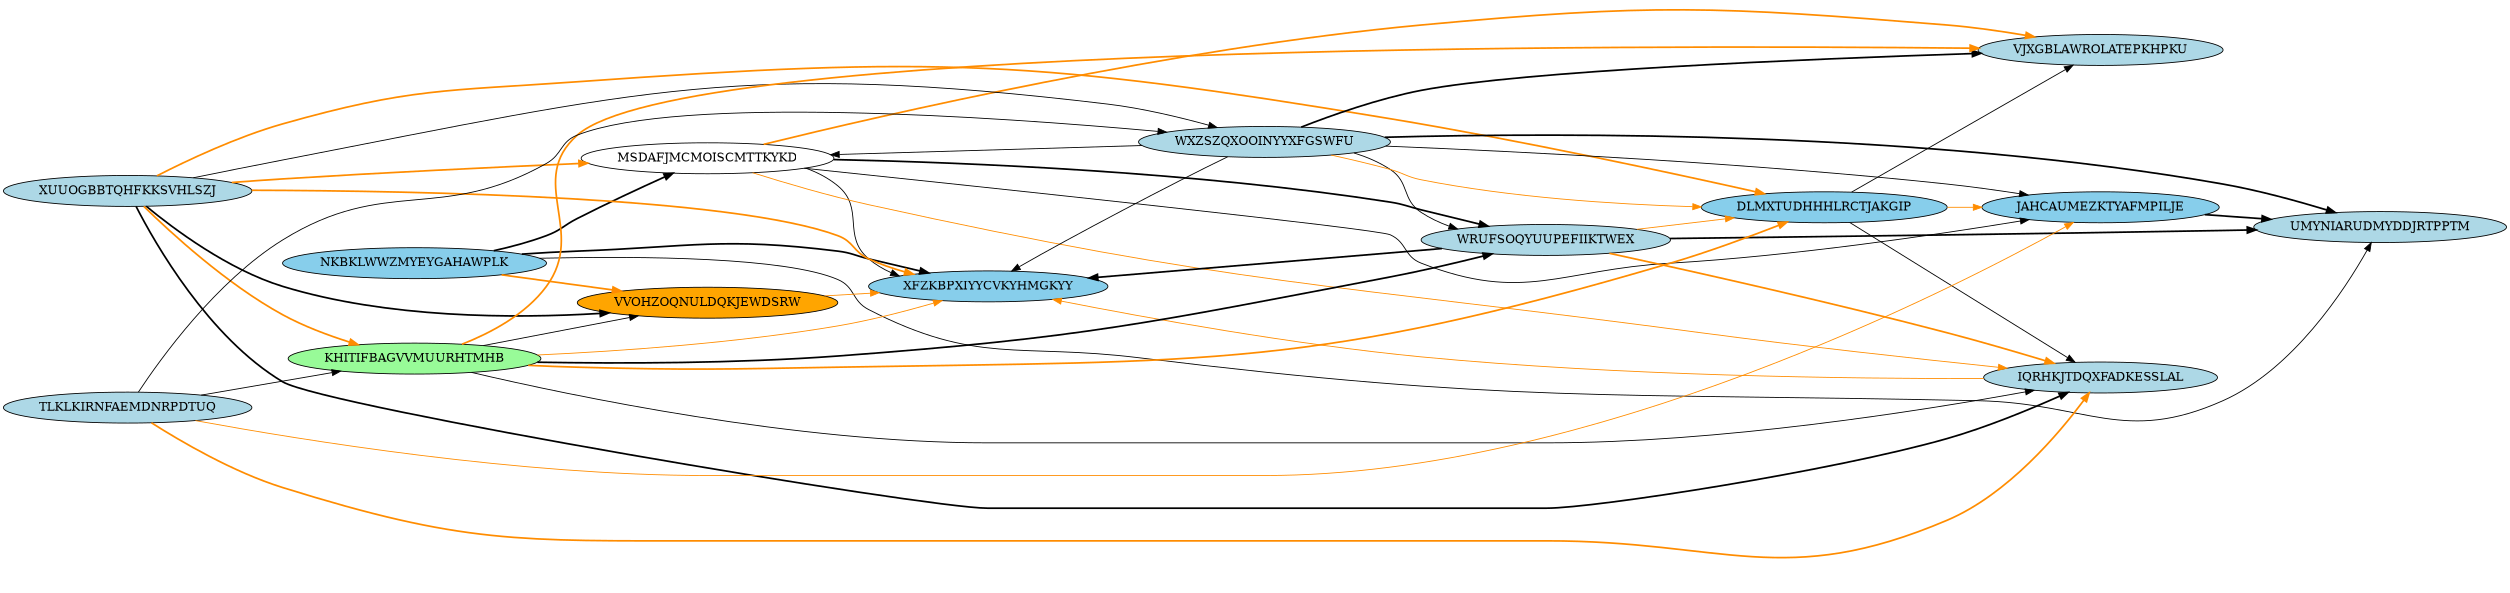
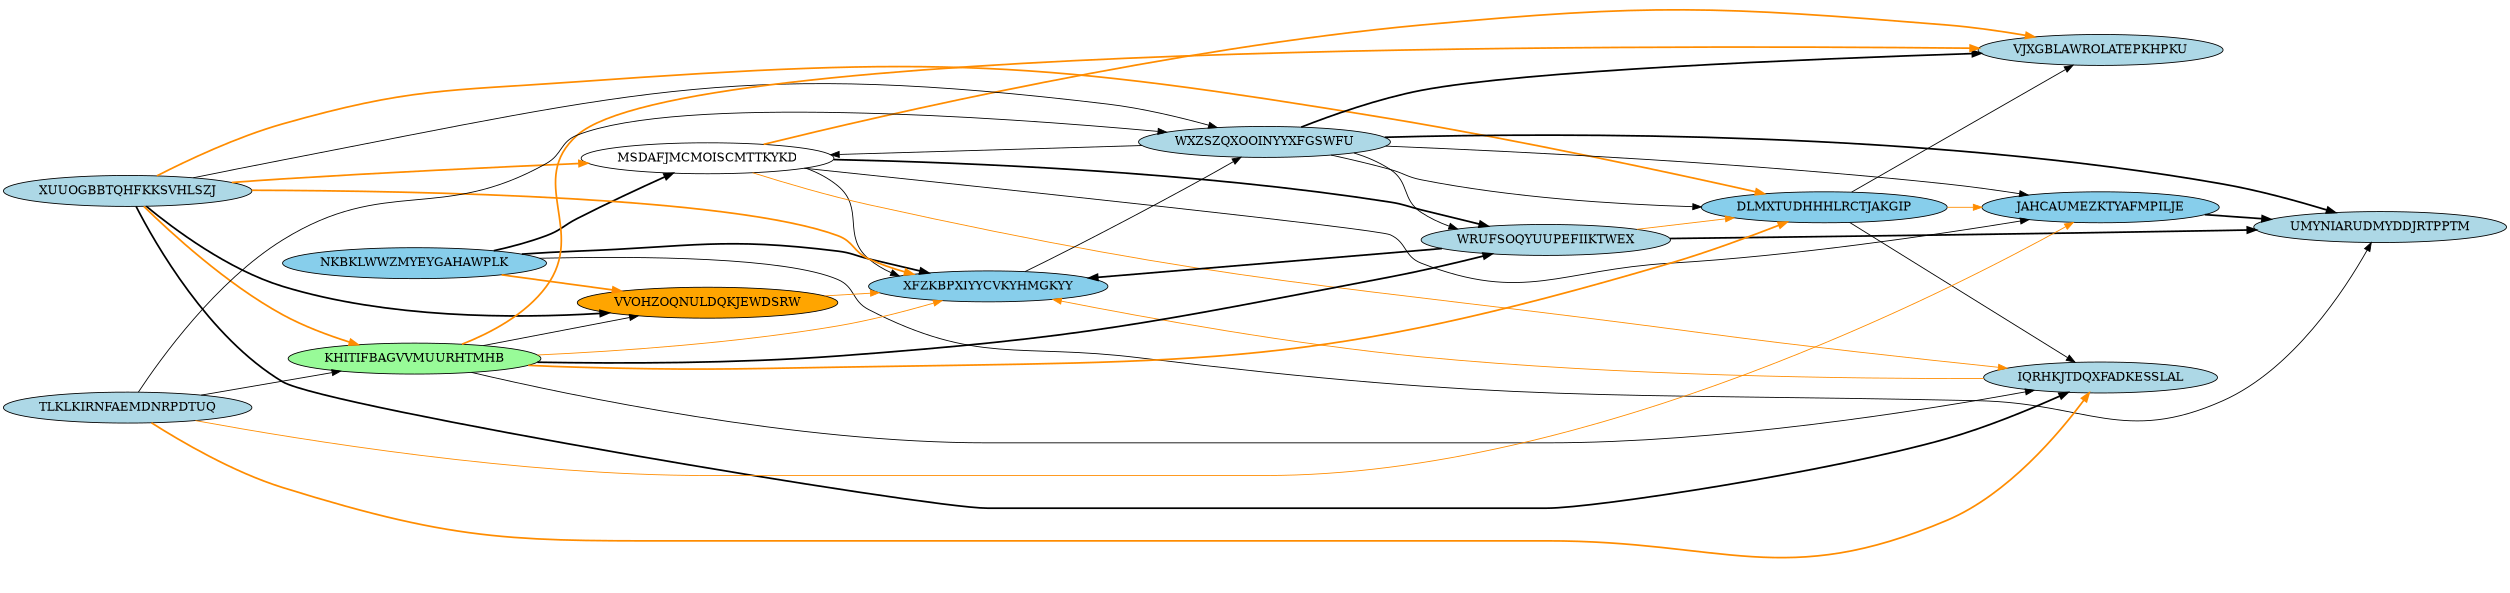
(1510, 193) -> (1510, 193)
(1123, 210) -> (1130, 218)
(1828, 303) -> none
